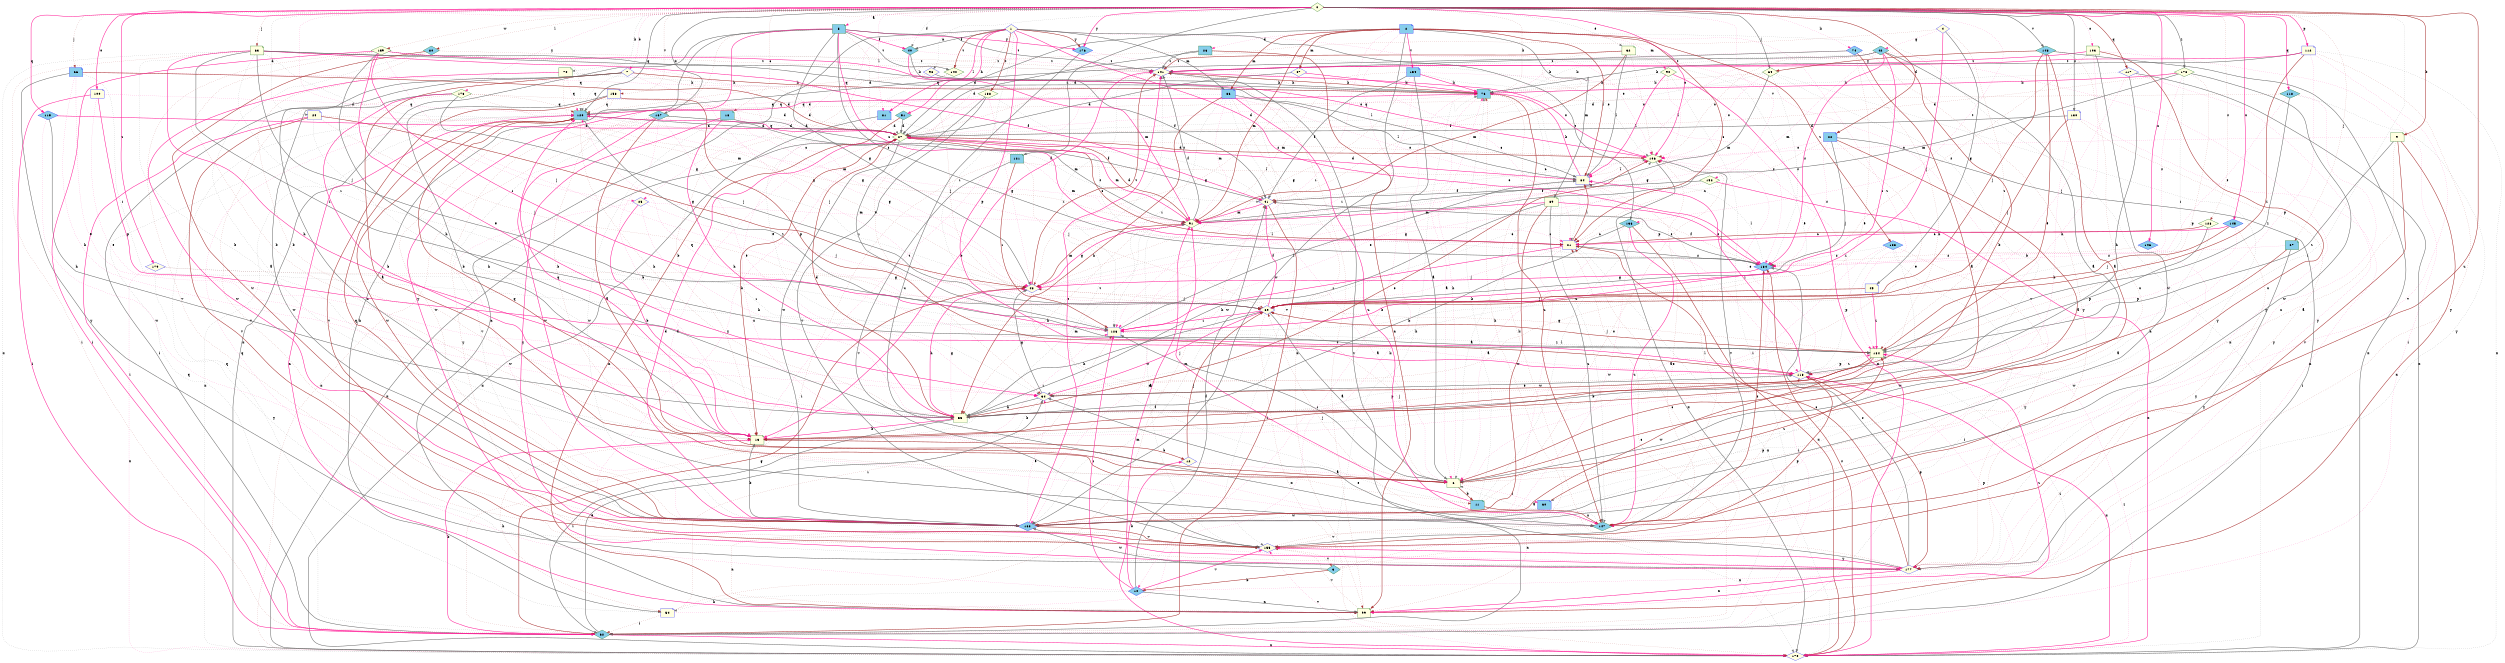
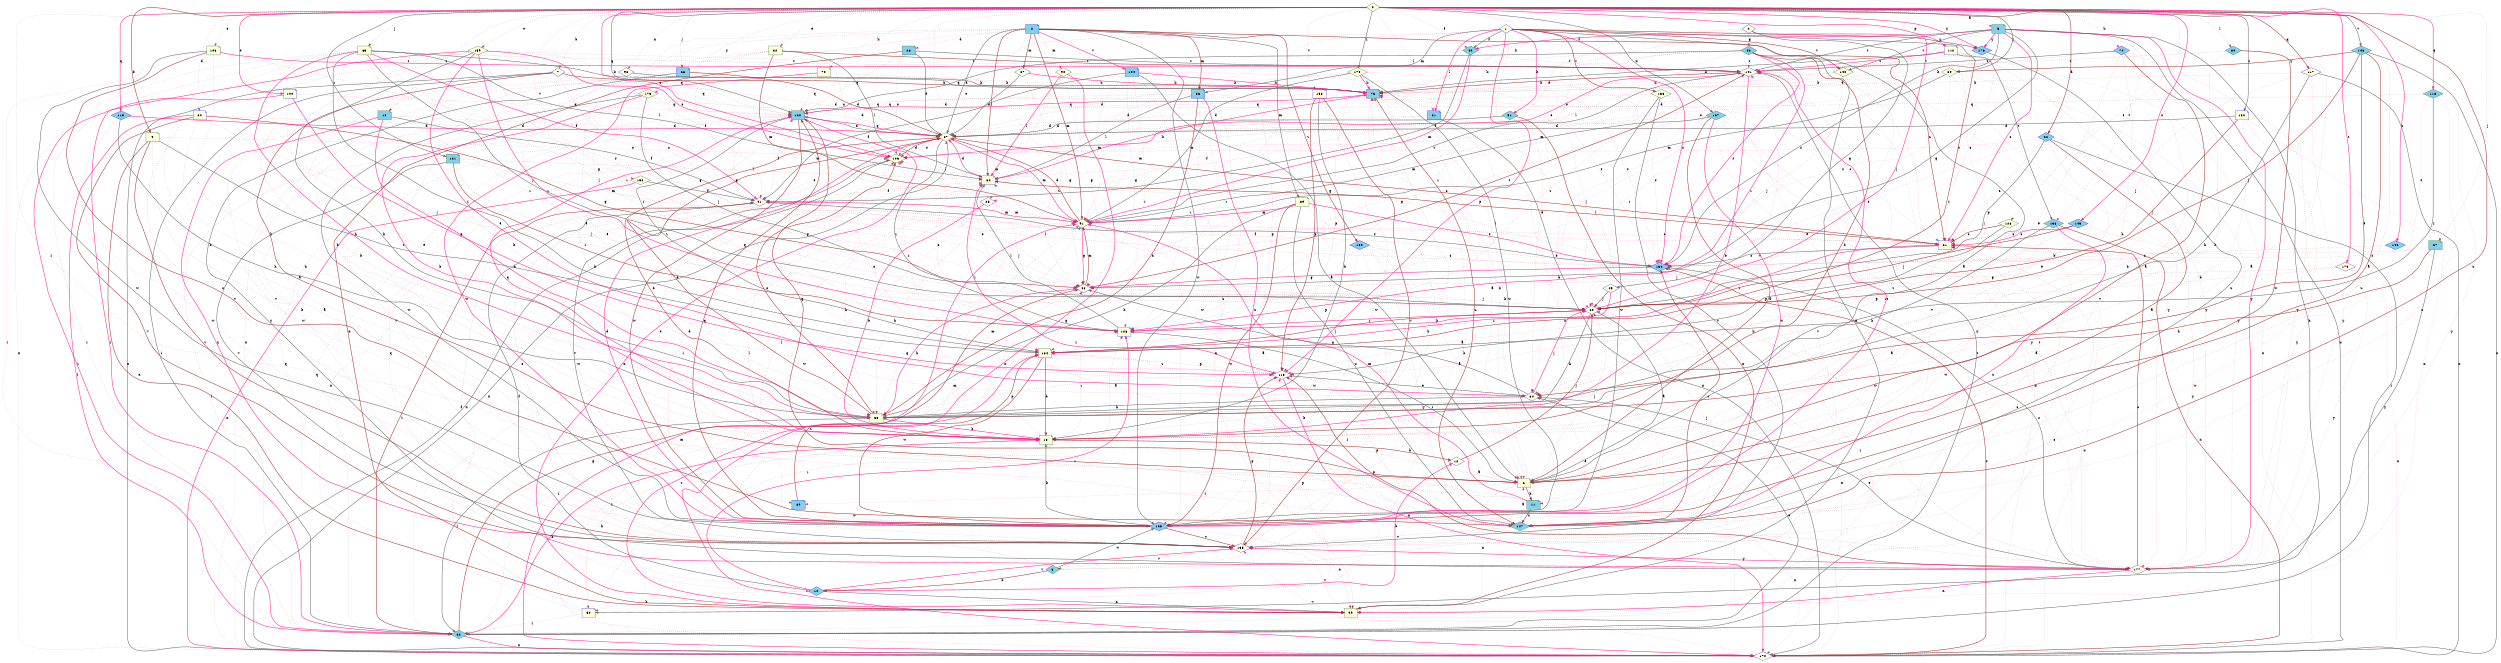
(1830, 137) -> (2046, 137)
(1273, 258) -> none
(1872, 288) -> (1611, 288)
(682, 458) -> (153, 650)
